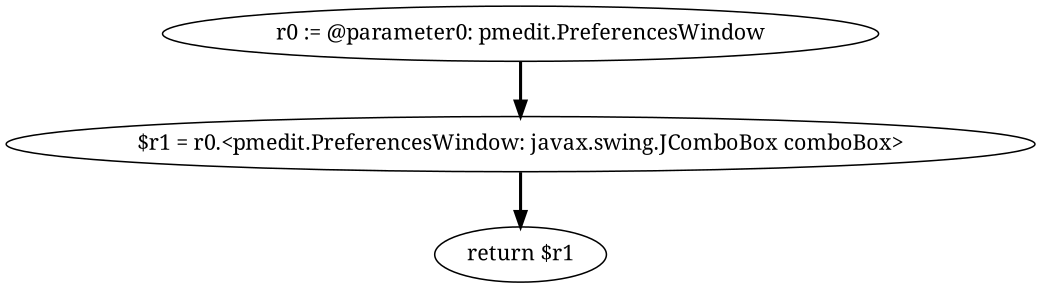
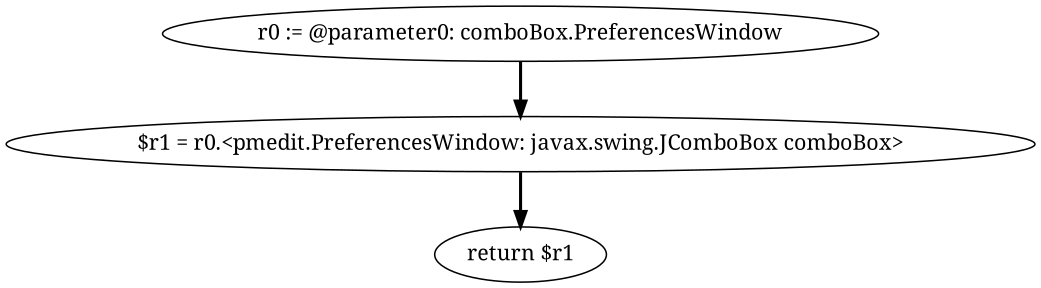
(521, 34) -> (521, 34)
